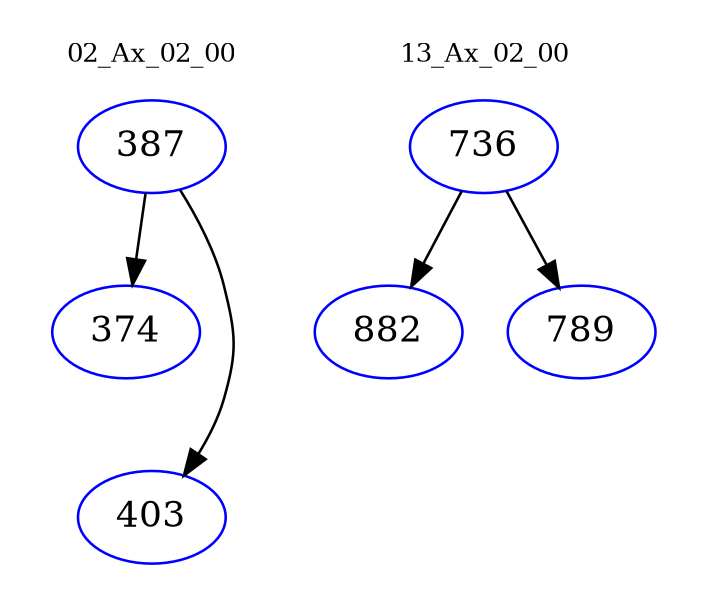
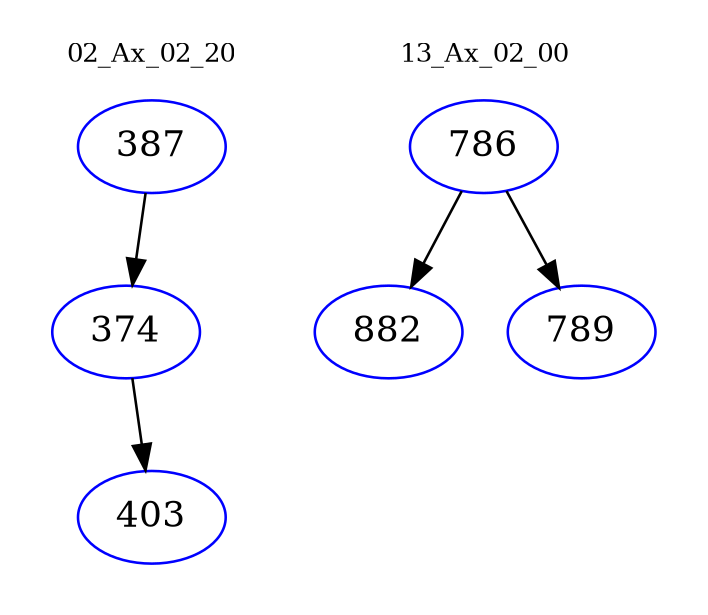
(152, 55) -> (152, 55)
(484, 147) -> (484, 147)
(231, 320) -> (137, 411)
